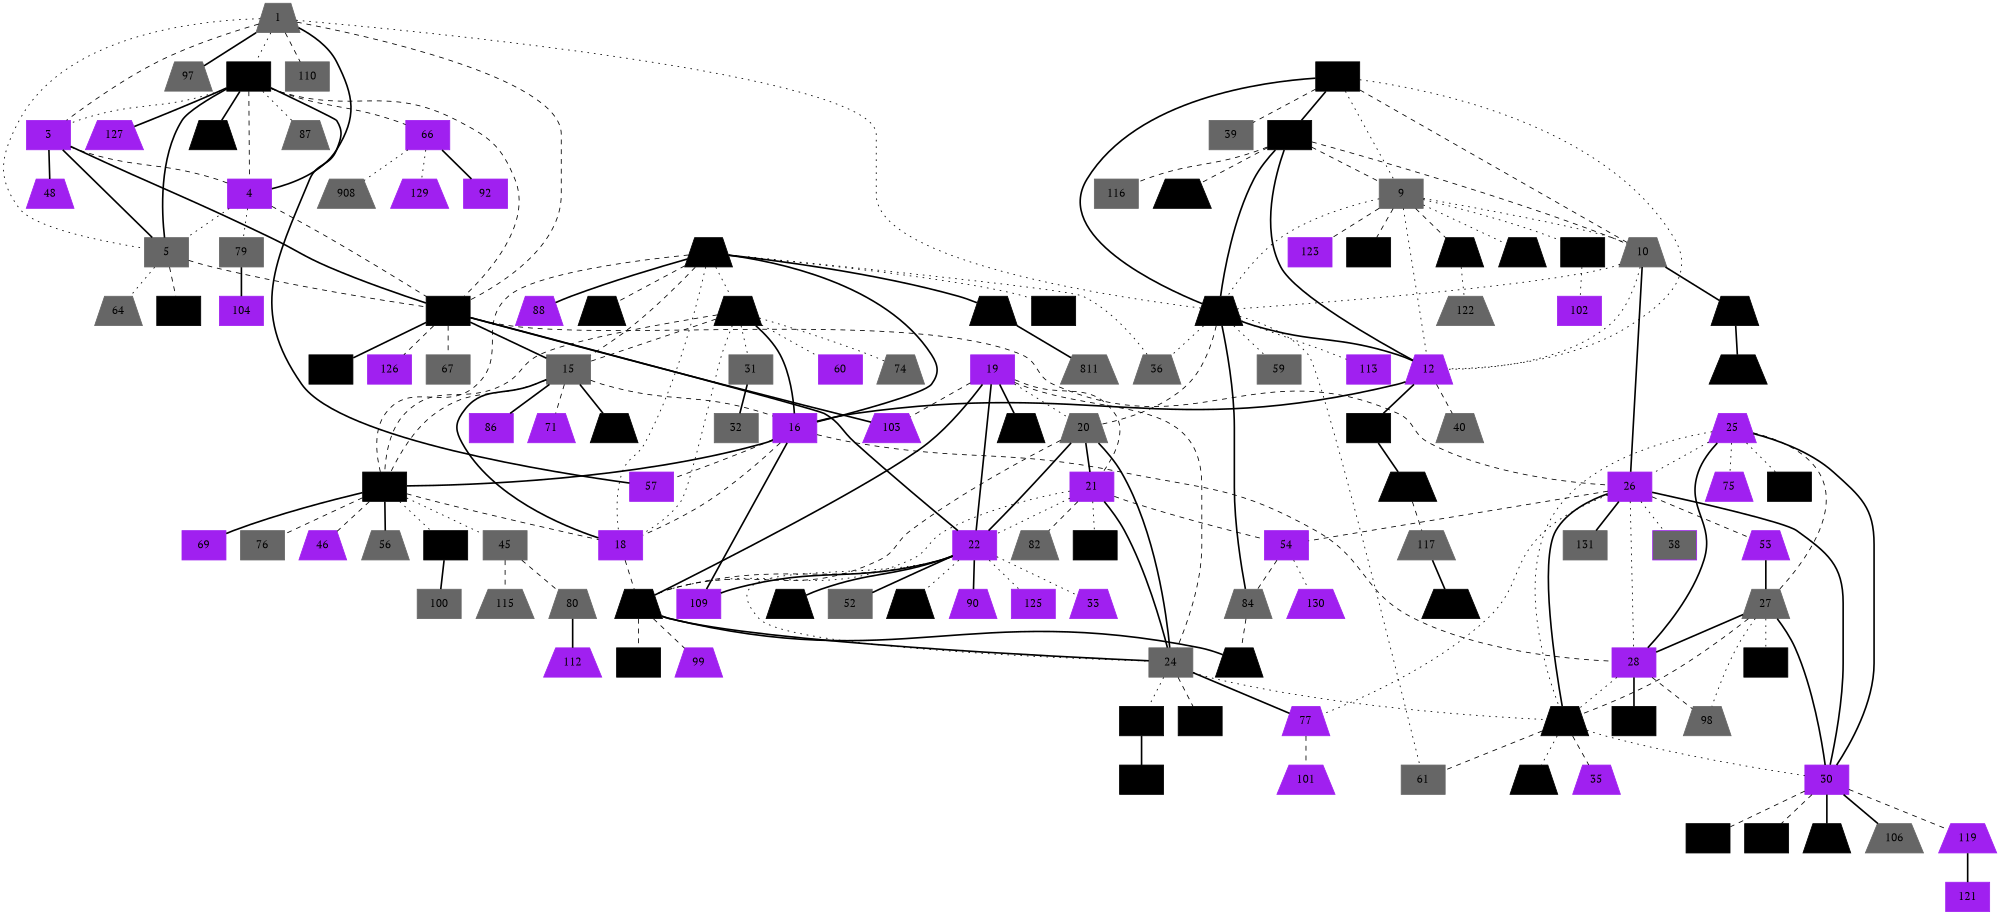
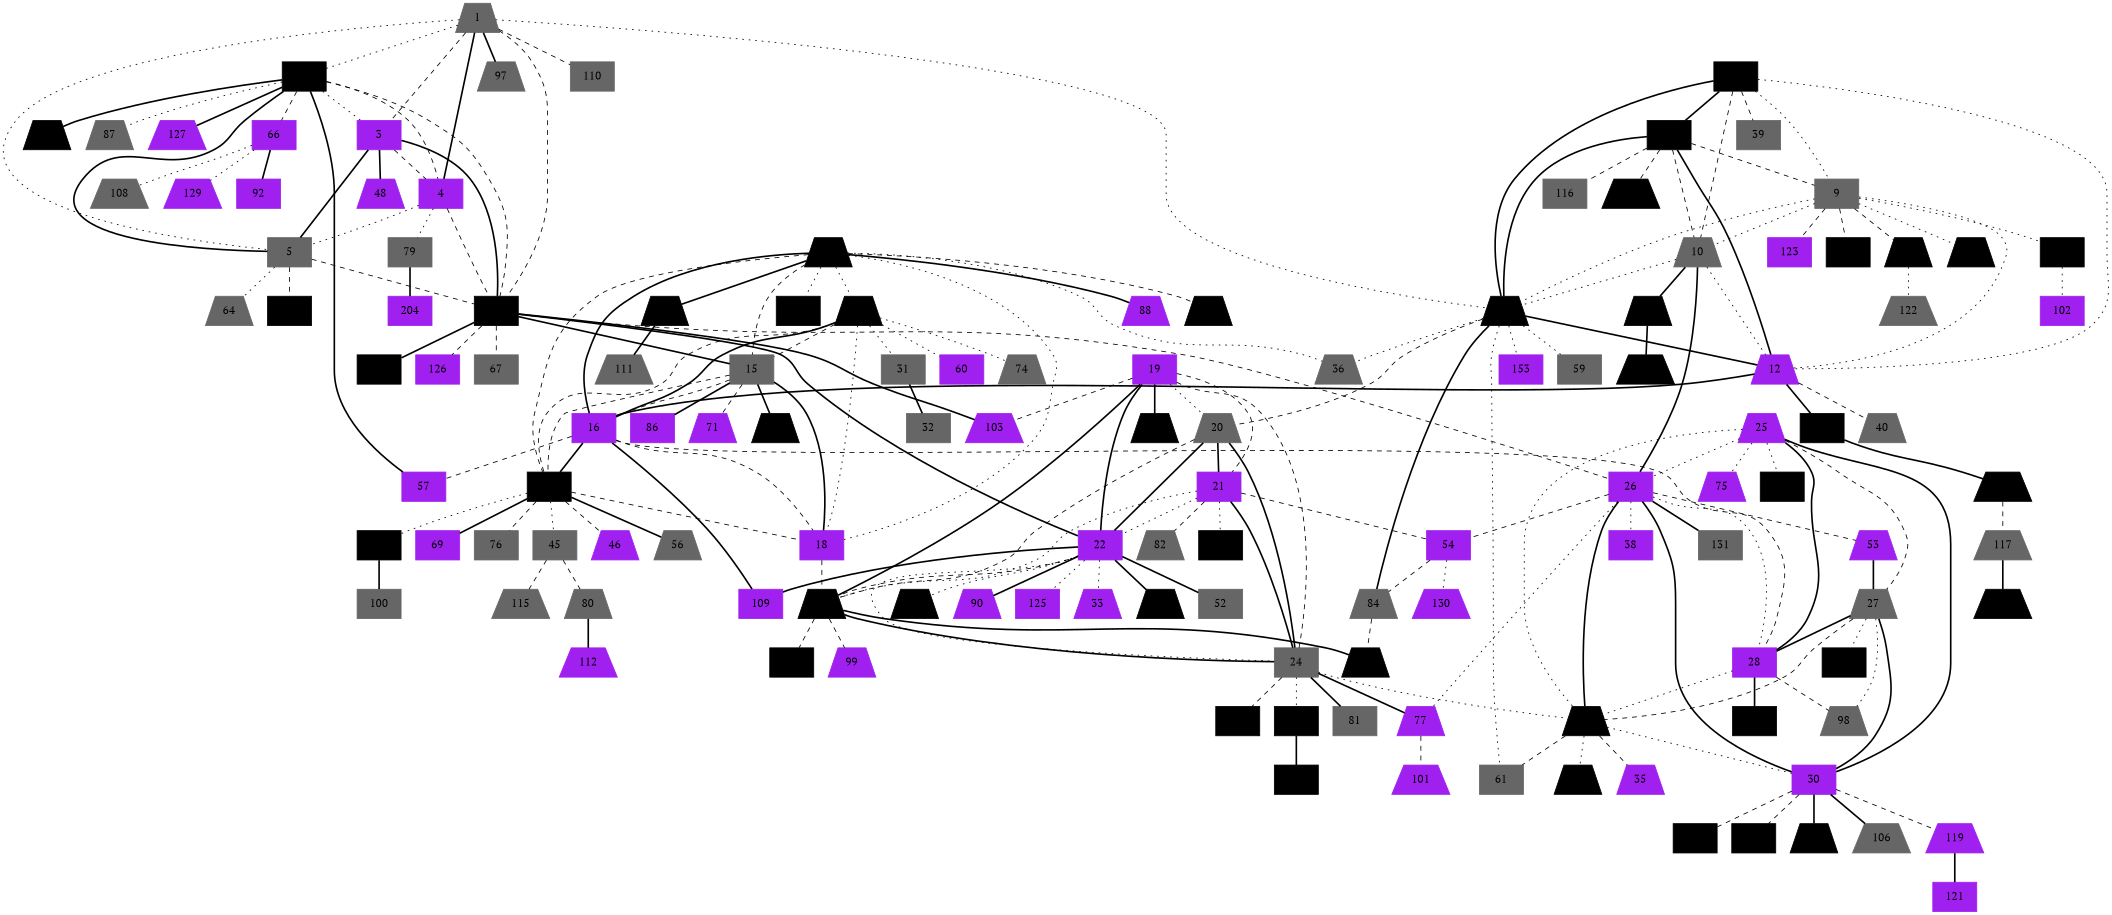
(346, 194) -> (119, 194)
(241, 311) -> (410, 311)
(1089, 370) -> (624, 370)
(1369, 370) -> (1521, 370)
(1675, 545) -> (1631, 545)
none -> (1355, 721)
